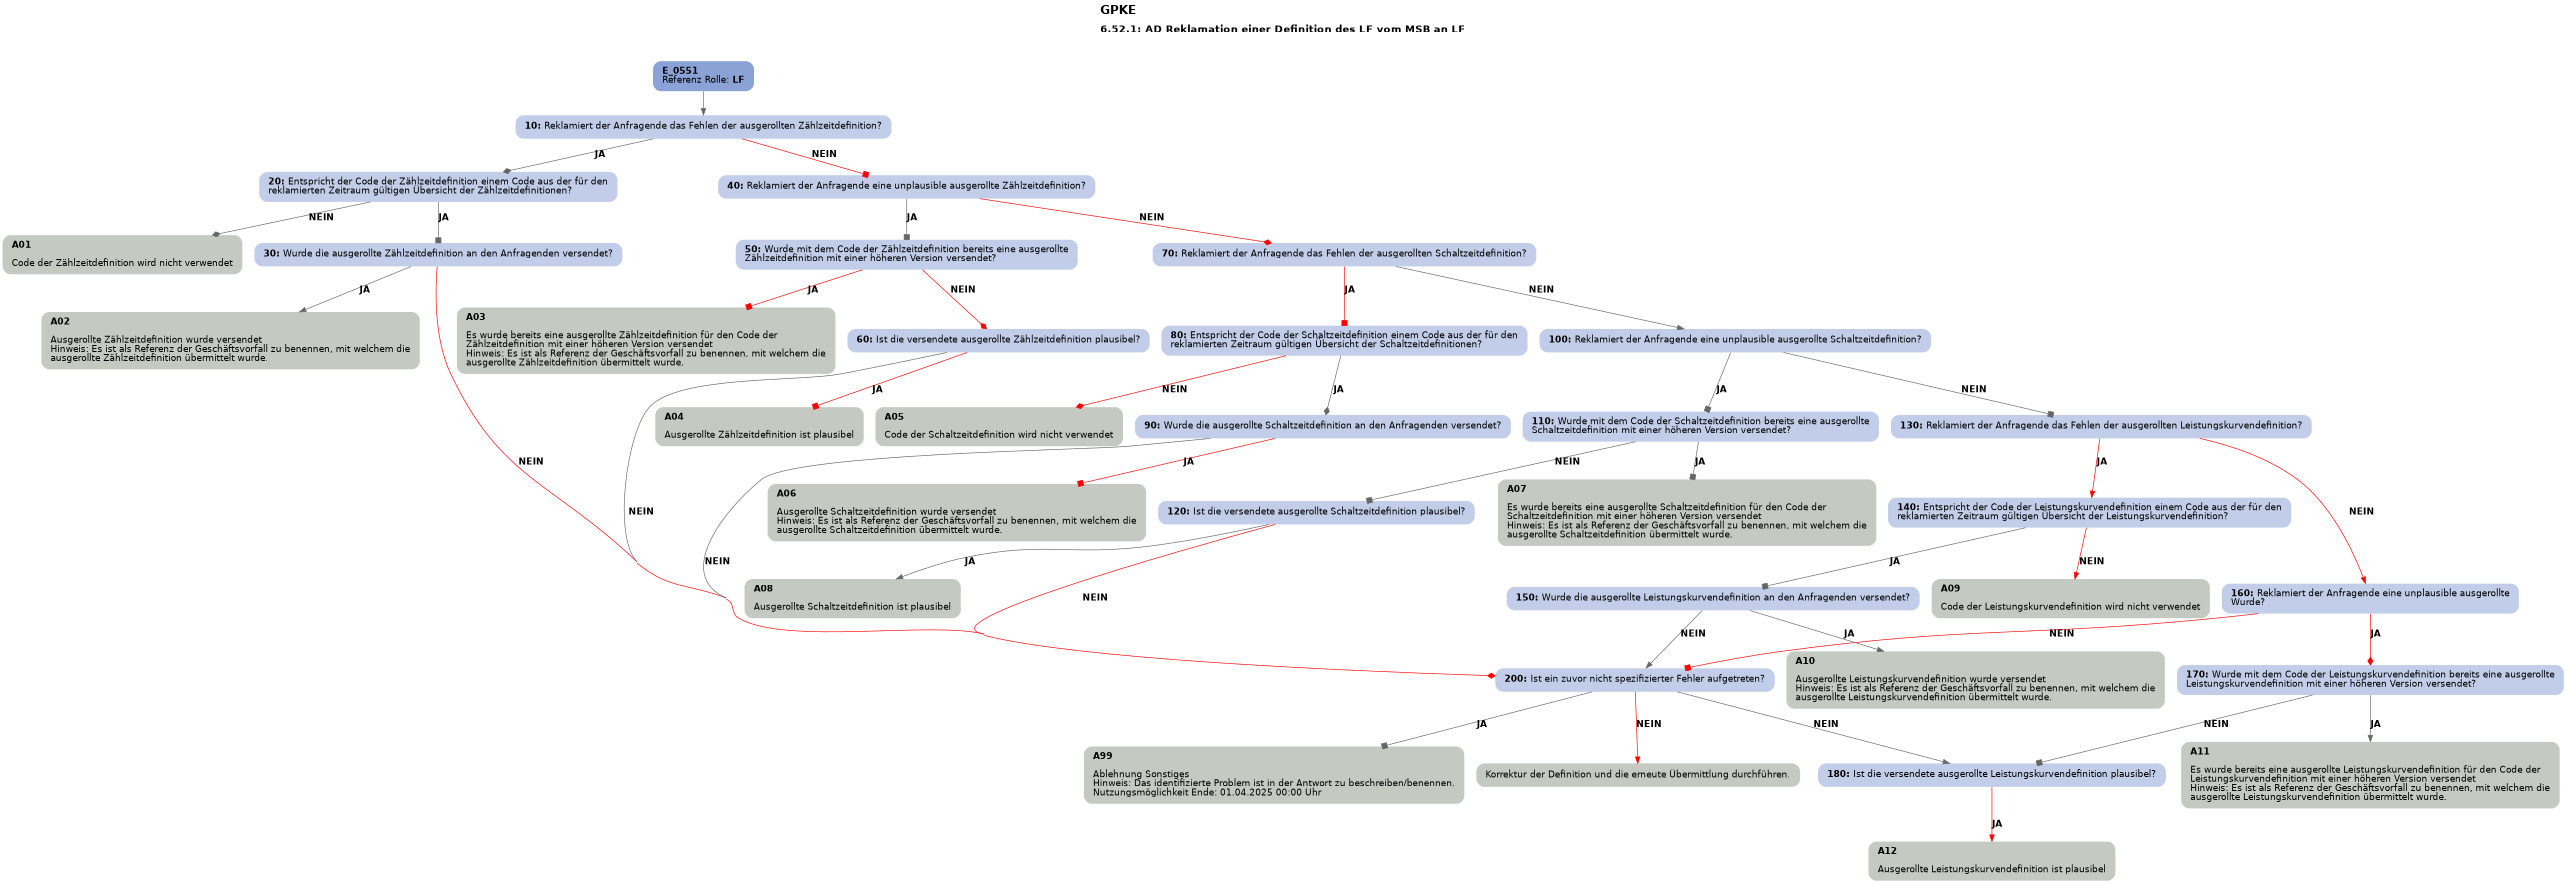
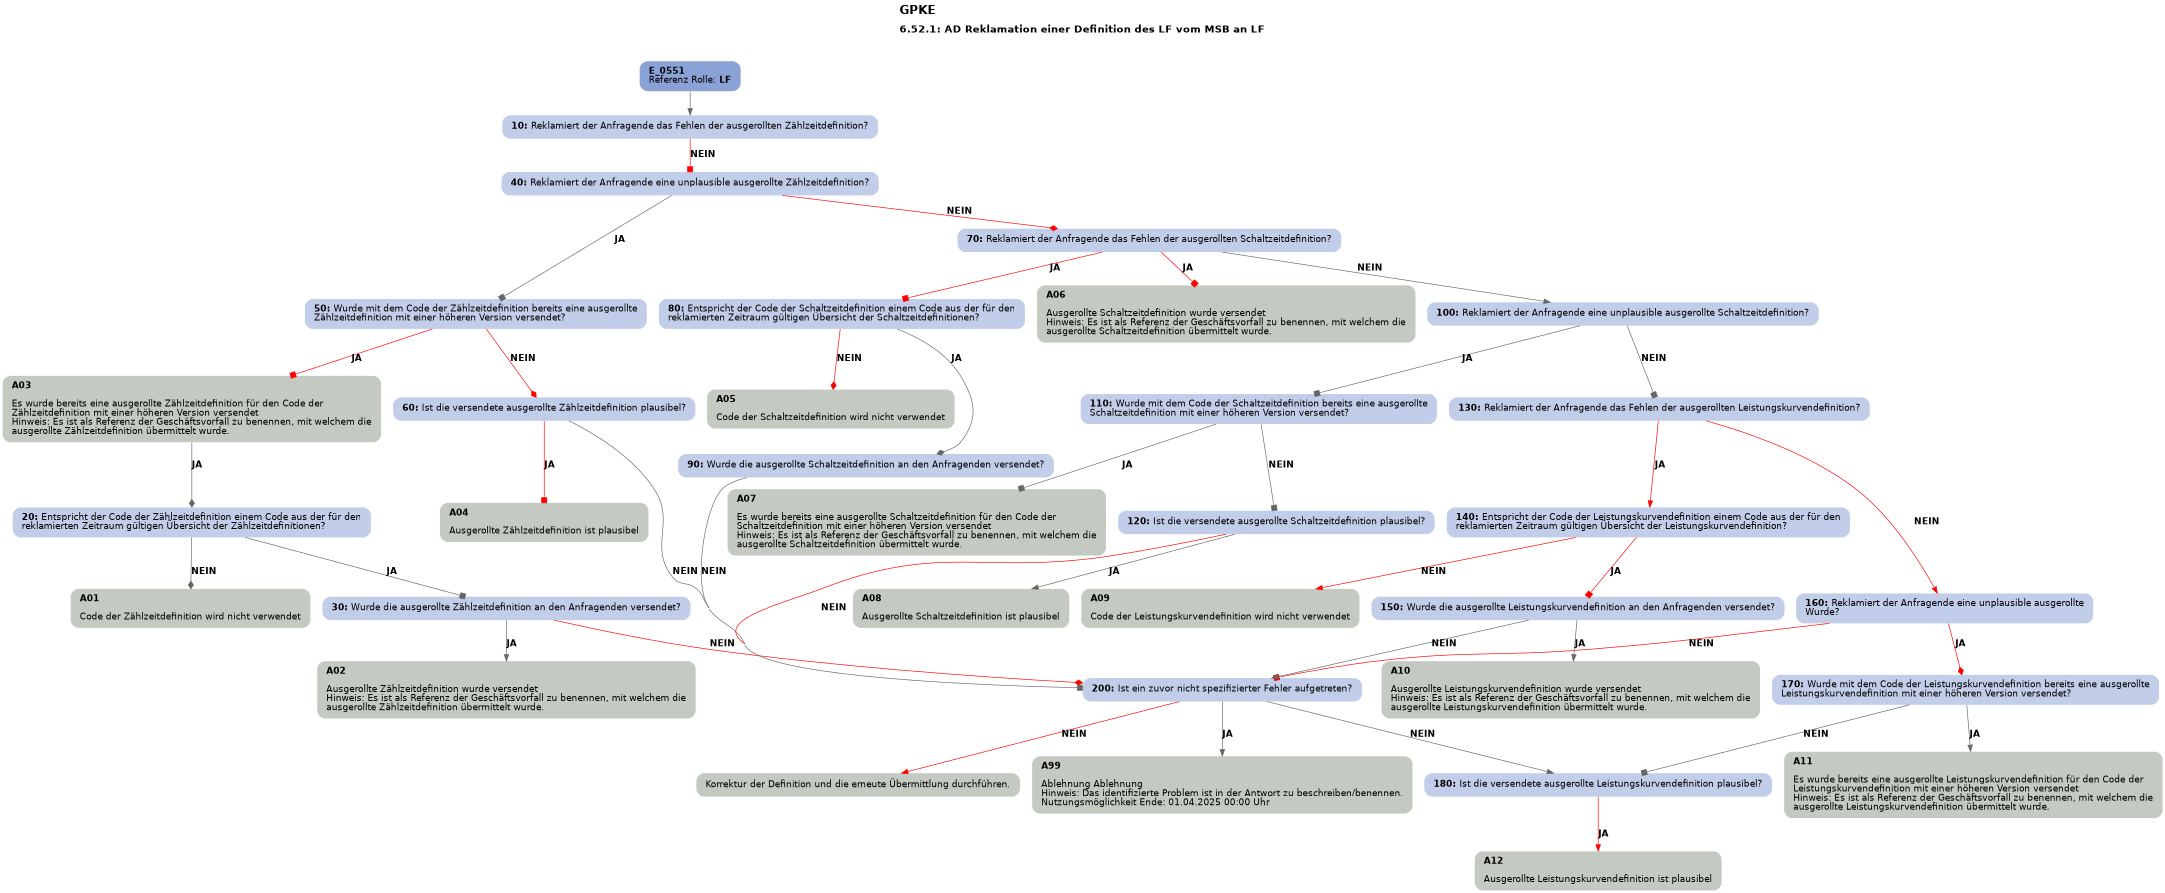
(582, 154) -> (192, 471)
(1180, 460) -> (1176, 266)
(1897, 557) -> (1614, 564)
(1490, 718) -> (1222, 726)
(1141, 775) -> (1092, 784)
